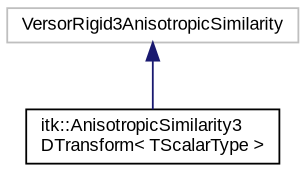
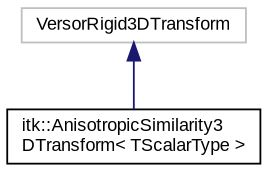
(153, 25) -> (134, 25)
